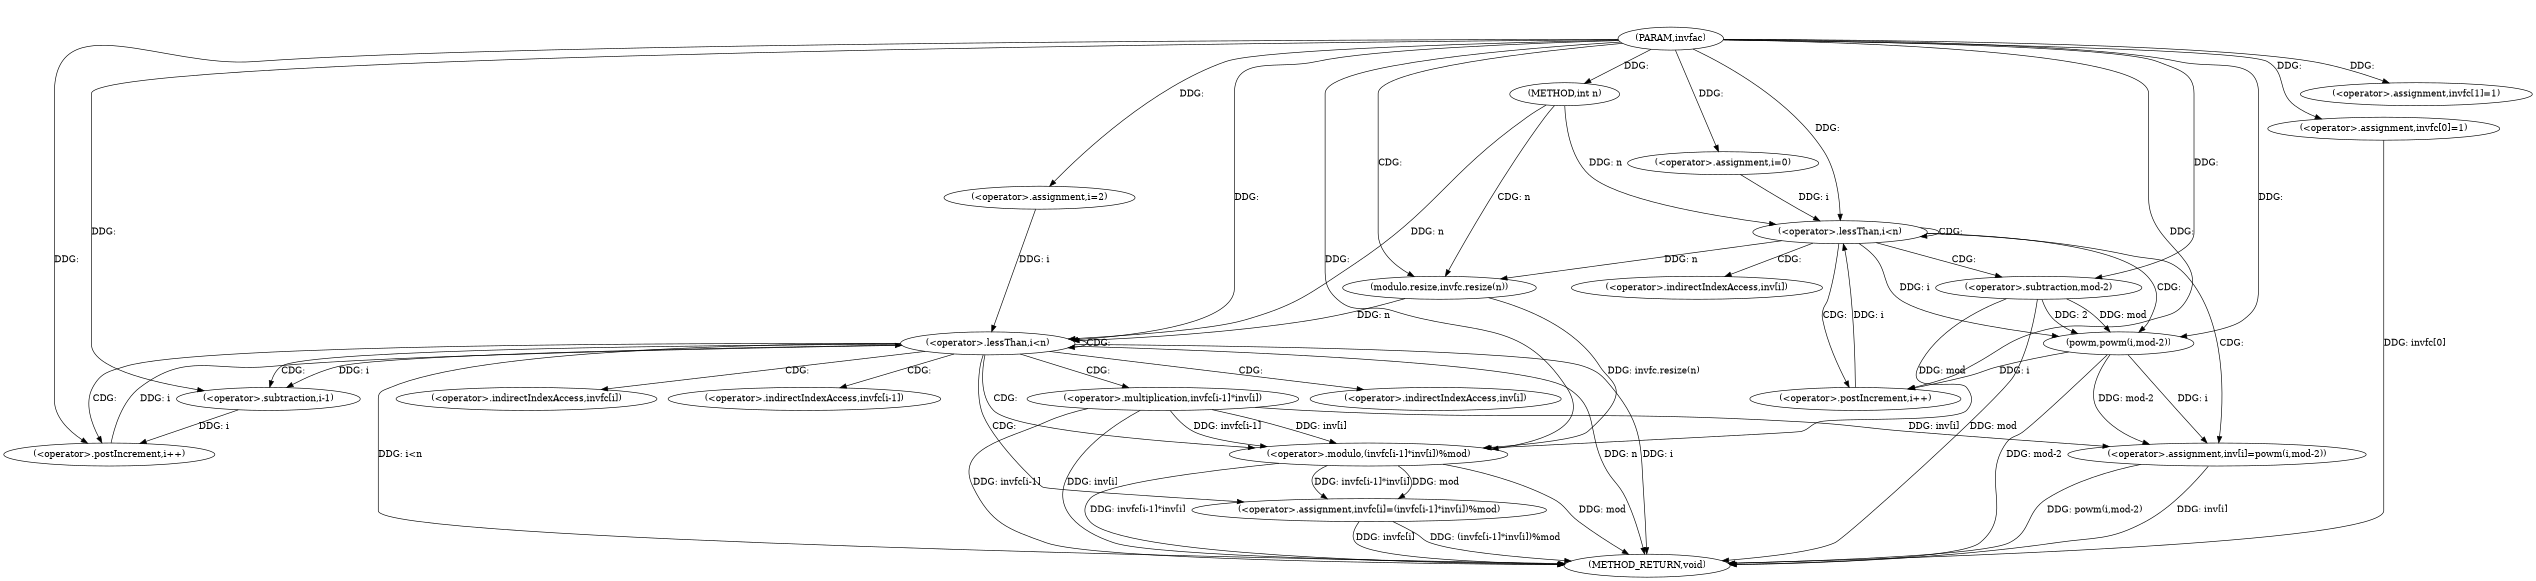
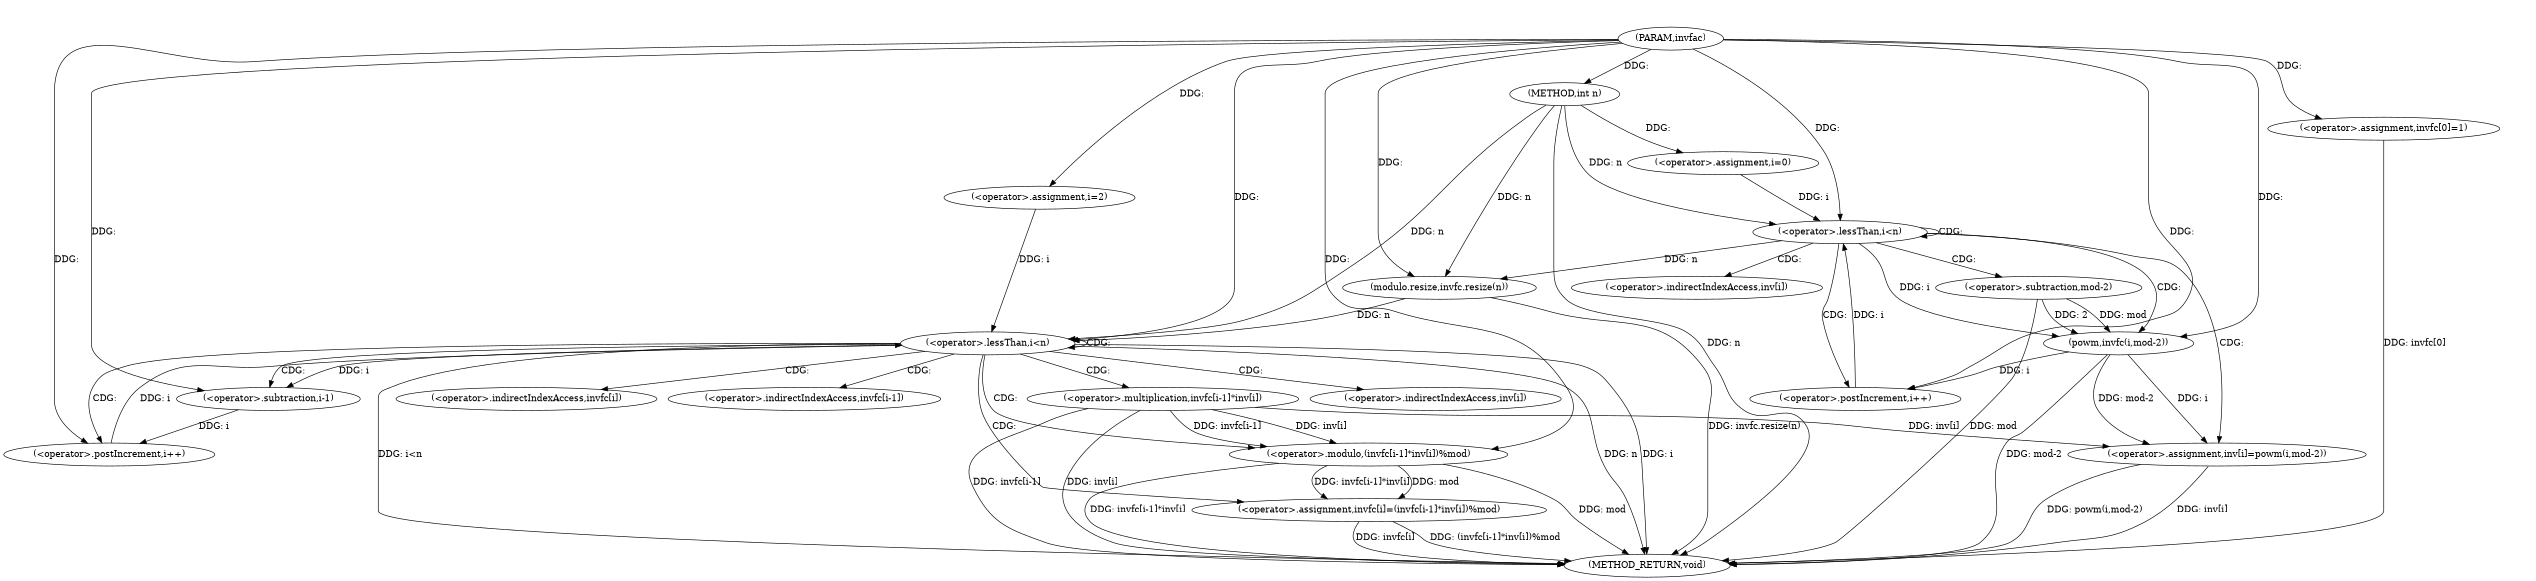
(2162, 63) -> none
(2416, 94) -> none
(1696, 98) -> (1627, 132)
(1392, 163) -> (1392, 163)
(1514, 198) -> (1514, 198)
none -> (1697, 341)
(2119, 343) -> (2119, 343)
(1610, 378) -> (1693, 356)
(1846, 420) -> none
